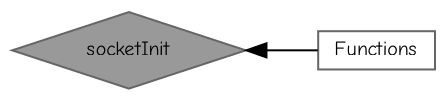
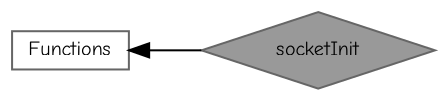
(292, 50) -> (175, 50)
